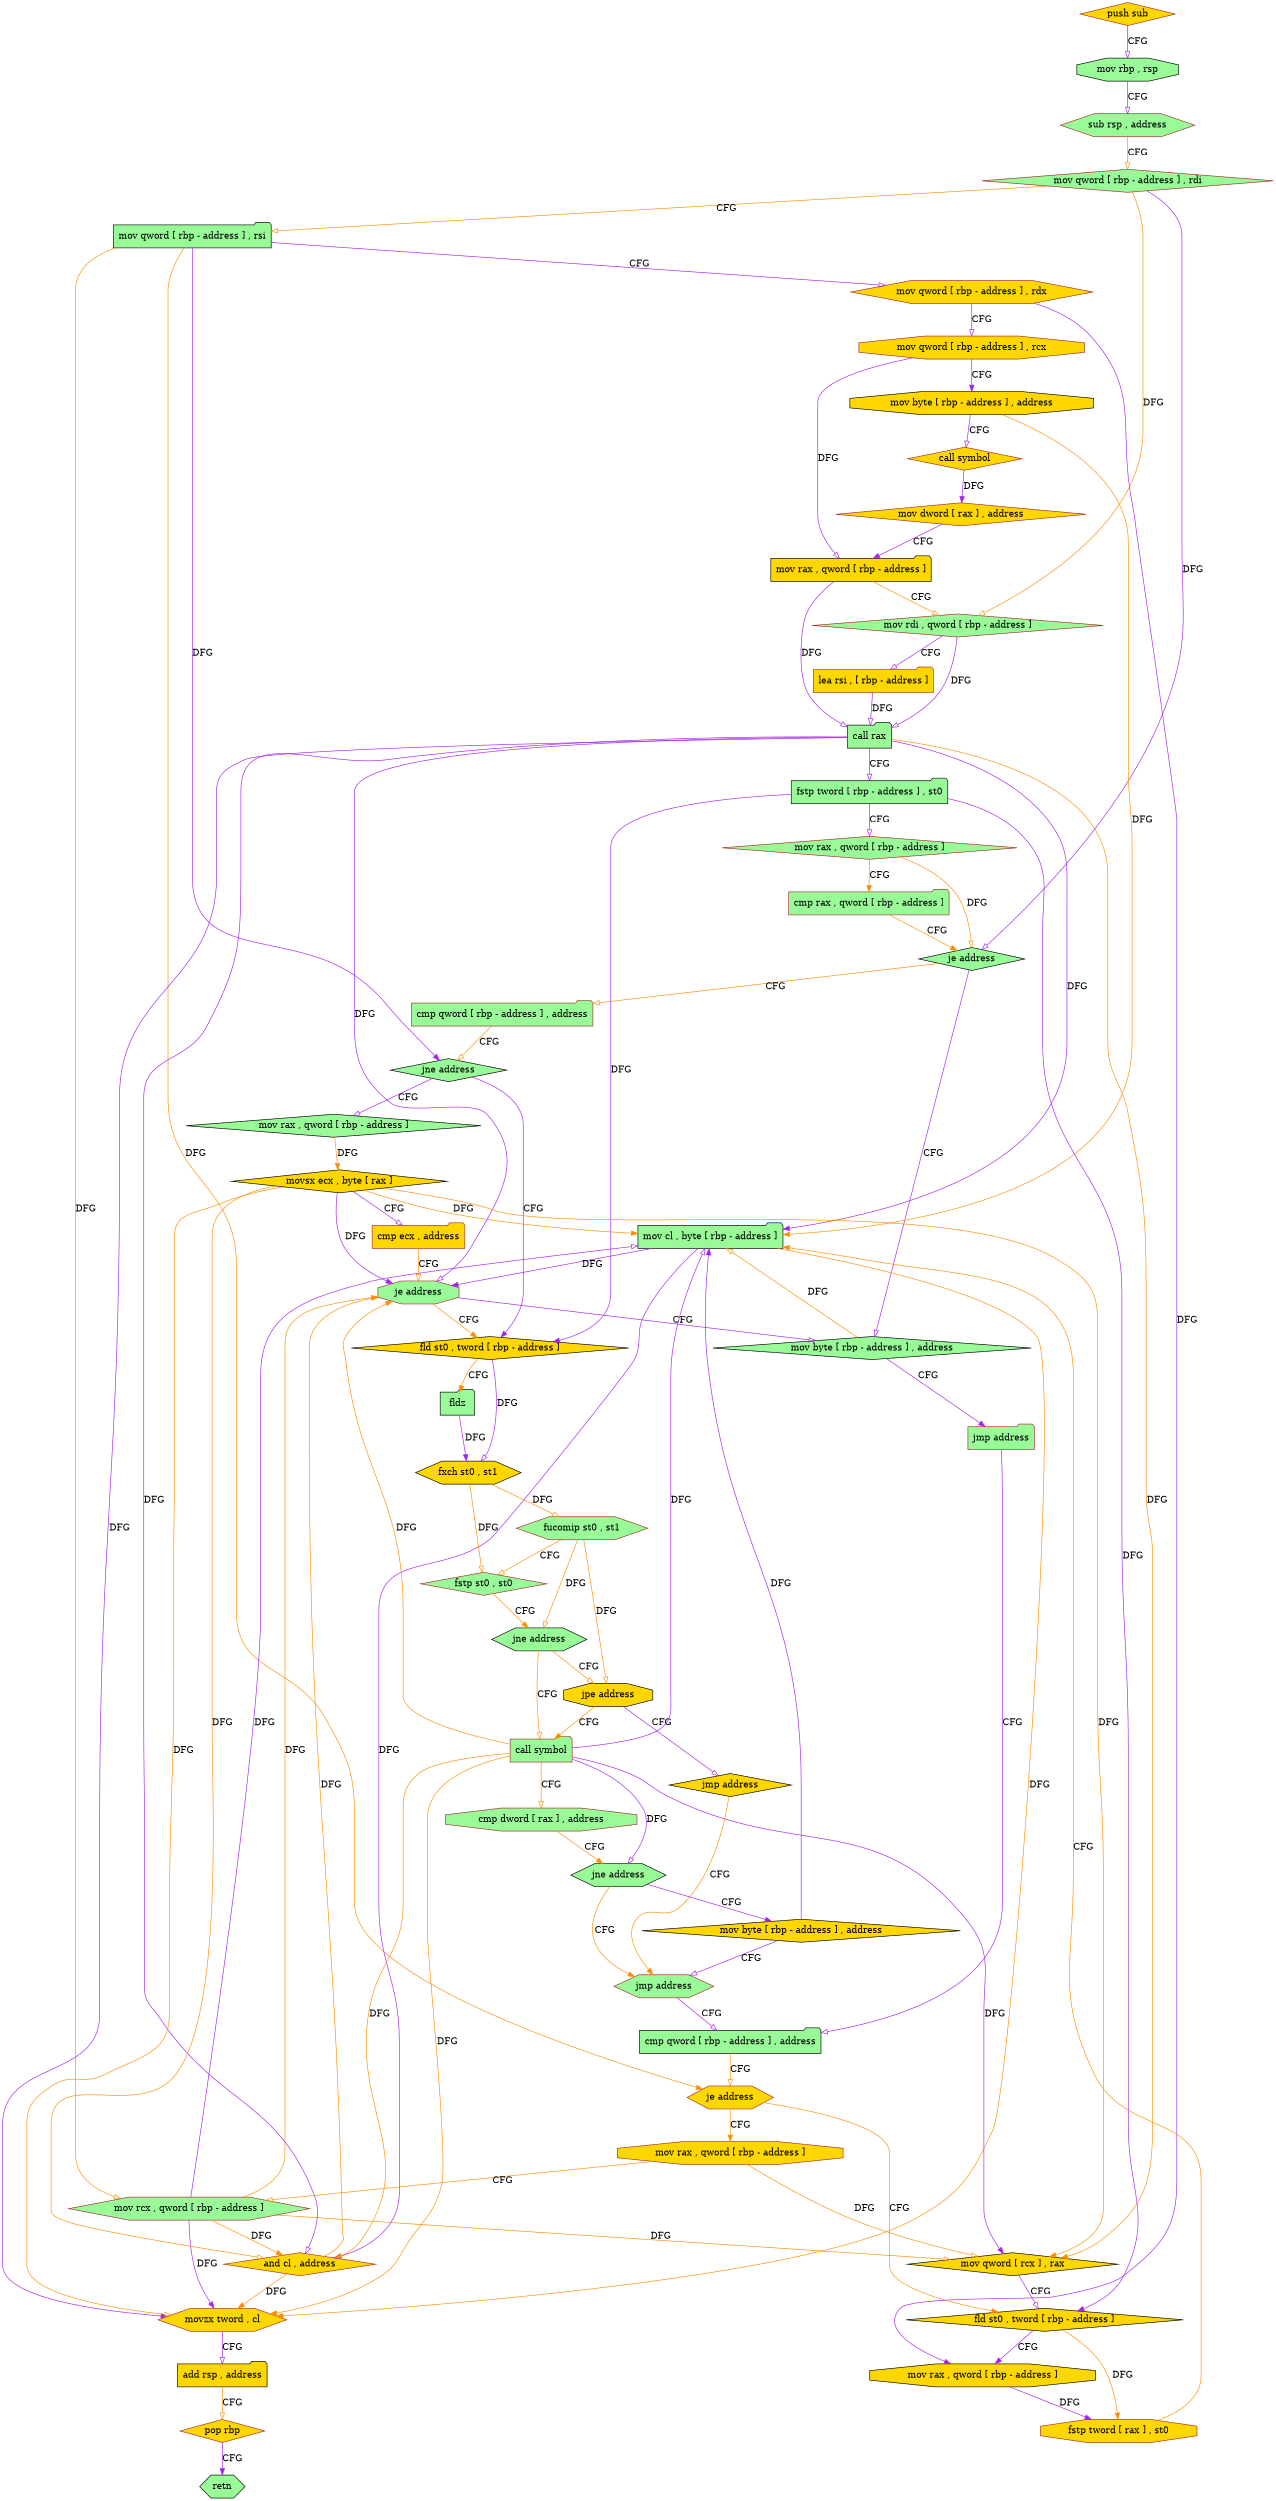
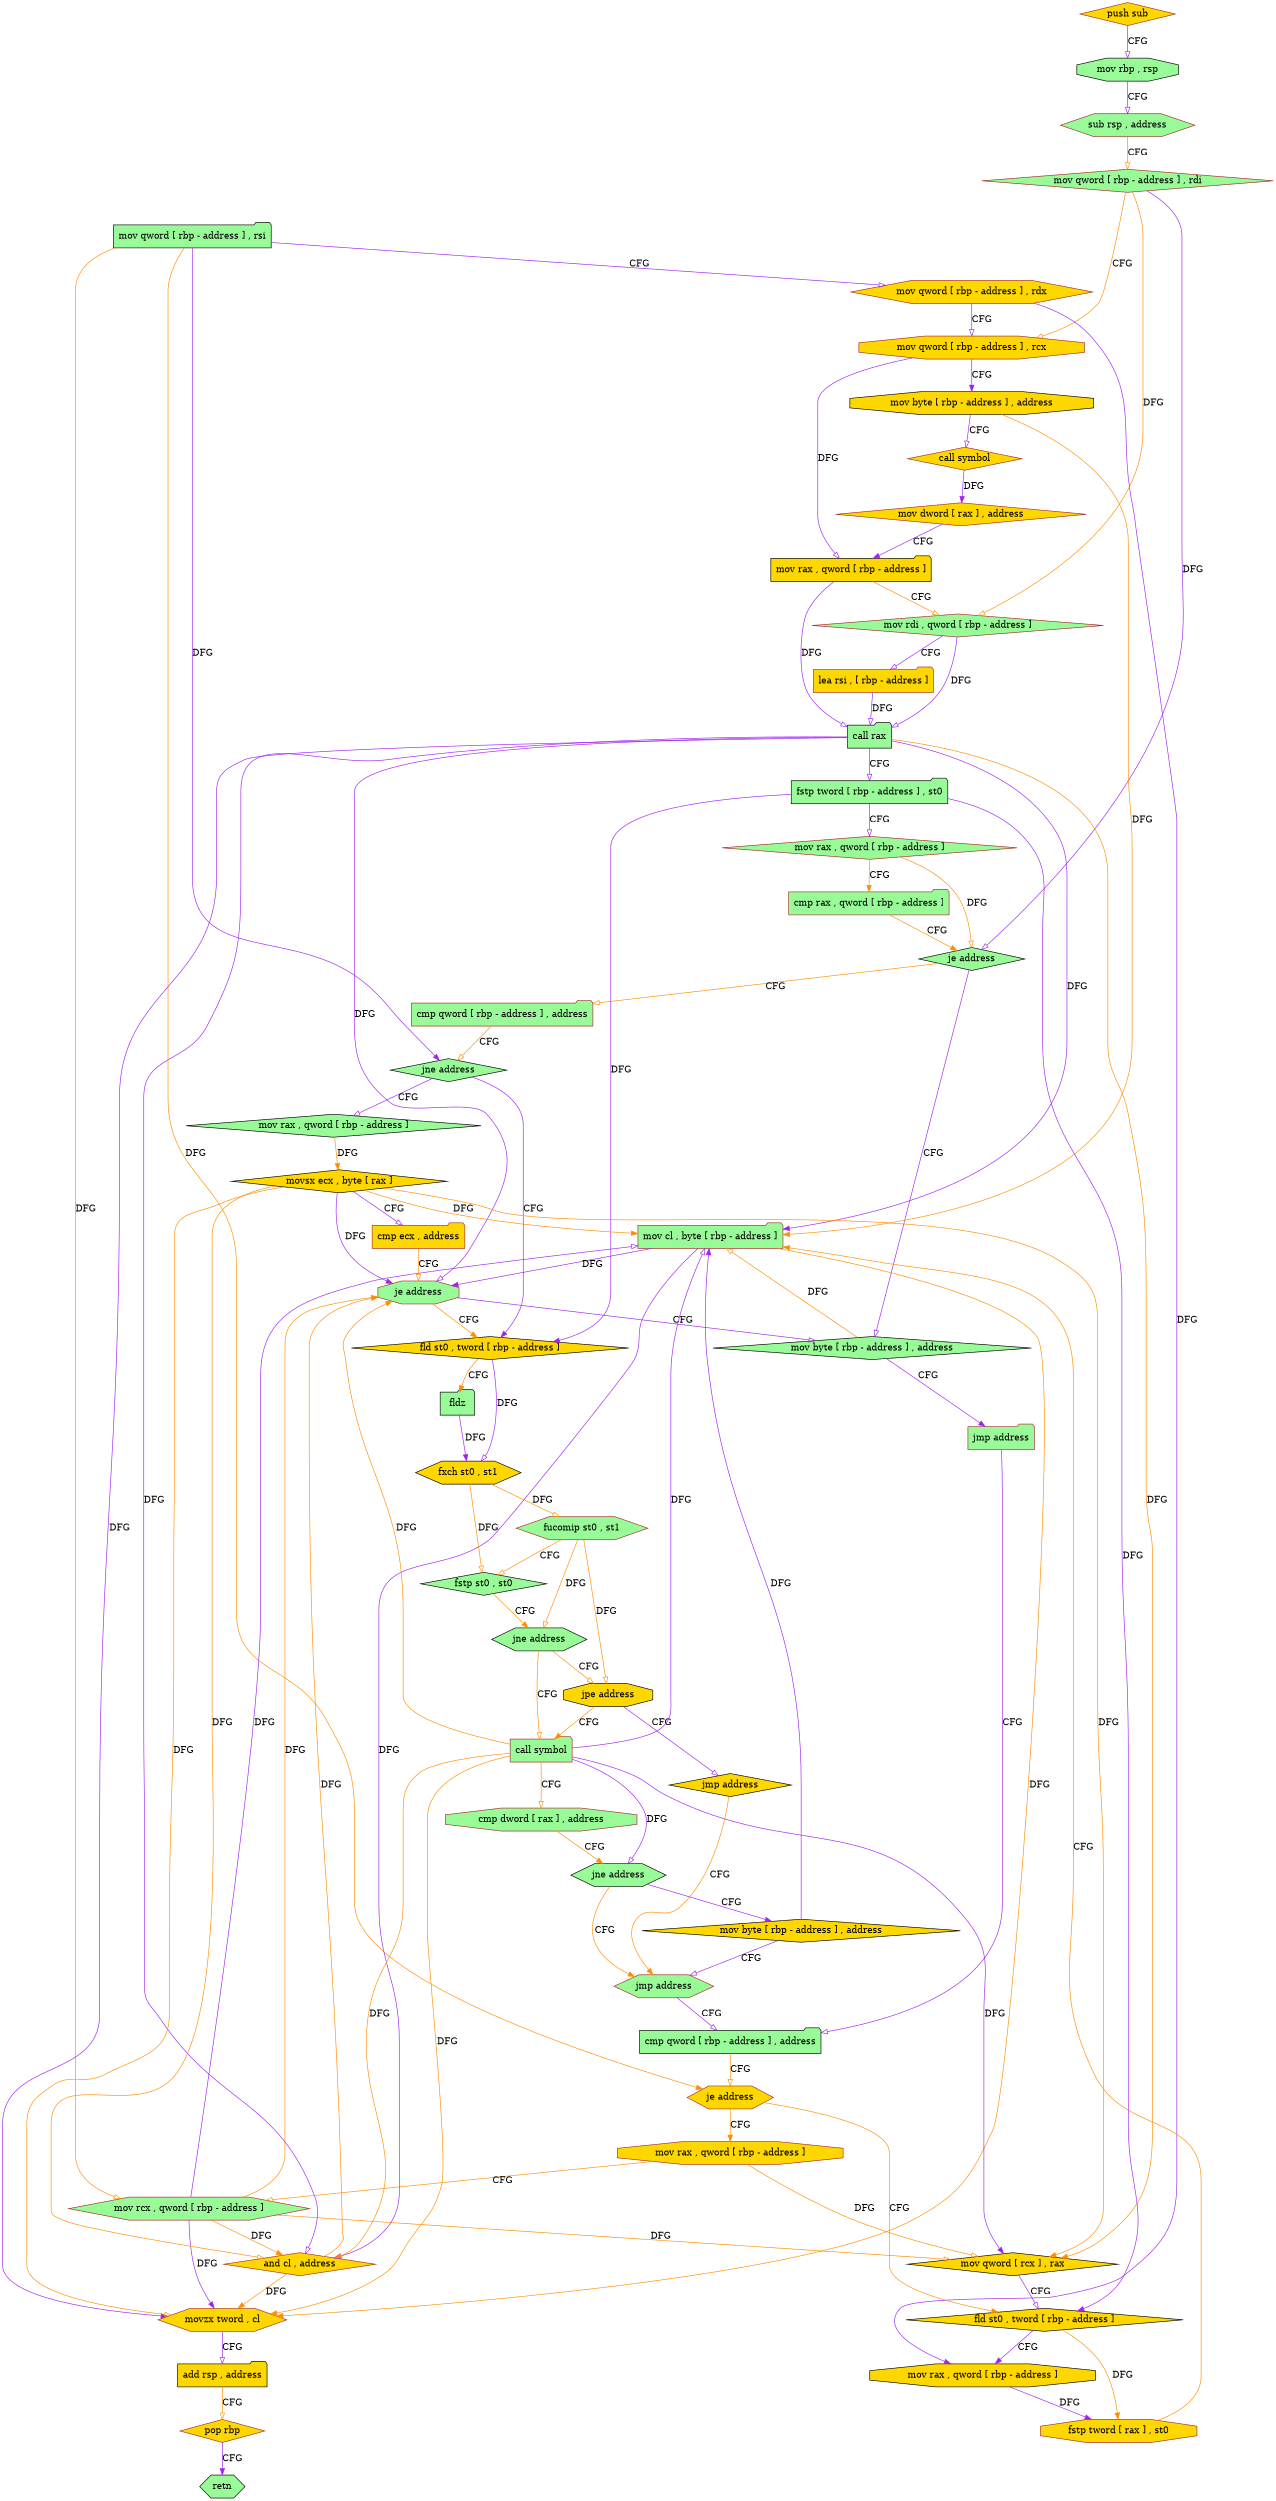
(663, 208) -> (1107, 280)
(710, 1237) -> (710, 1237)
(484, 1584) -> (484, 1584)
